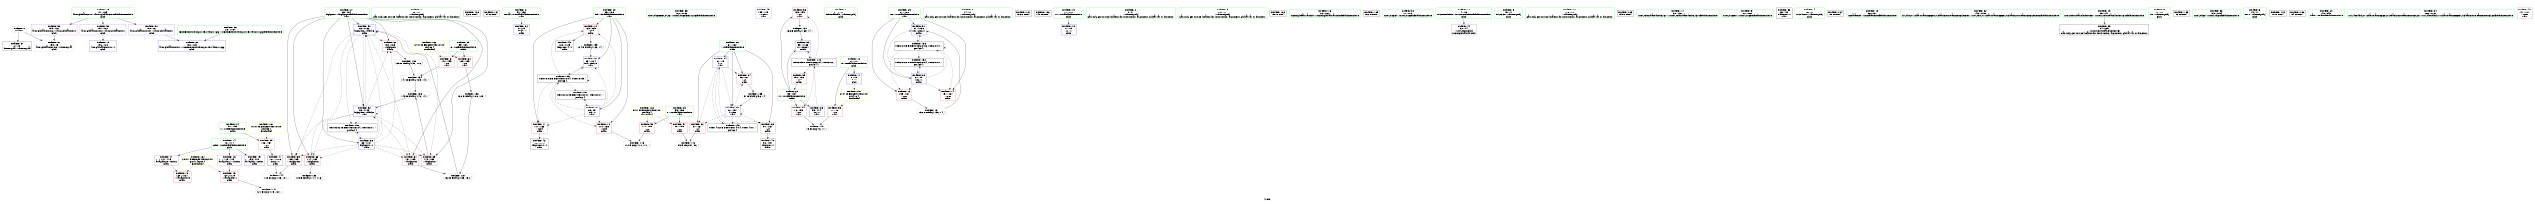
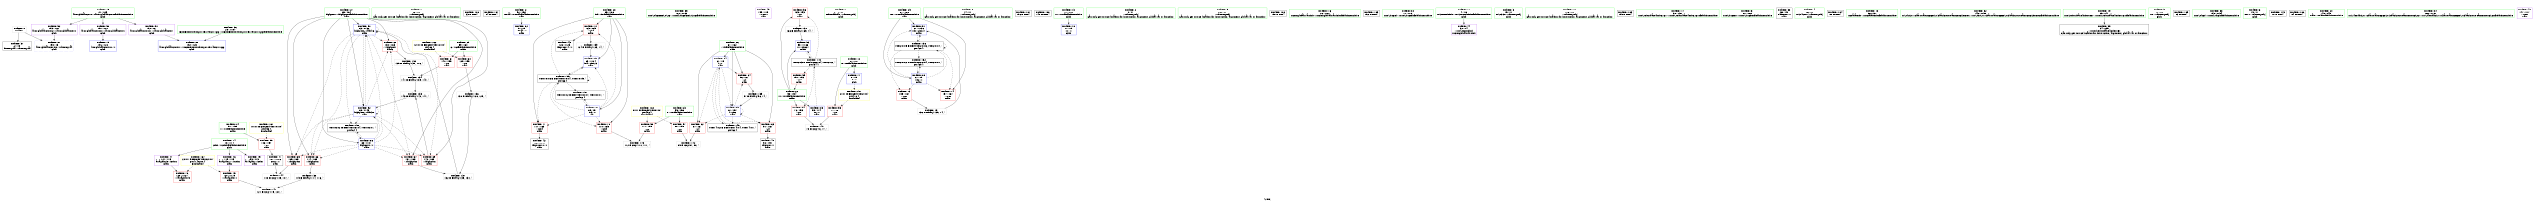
(872, 55) -> none
(592, 115) -> (592, 115)
none -> (290, 184)
